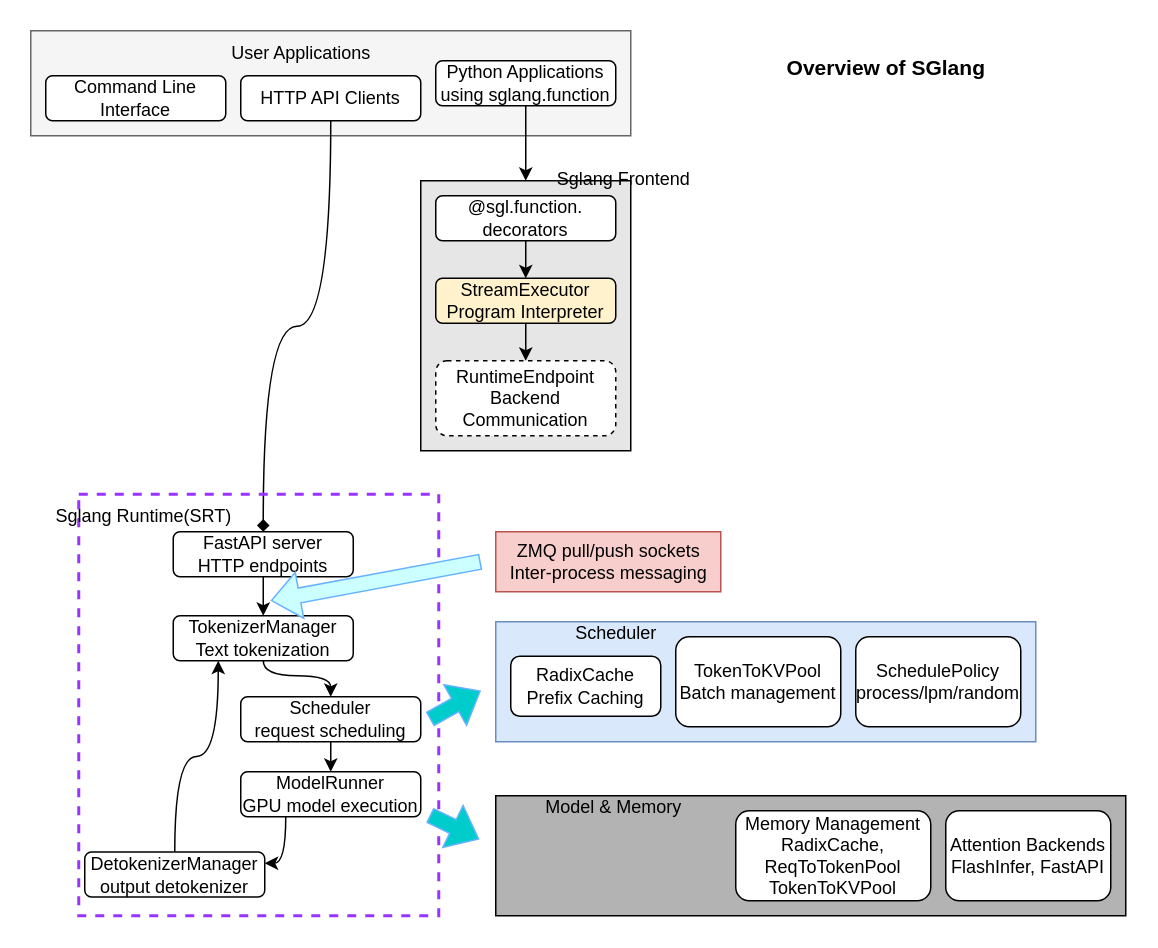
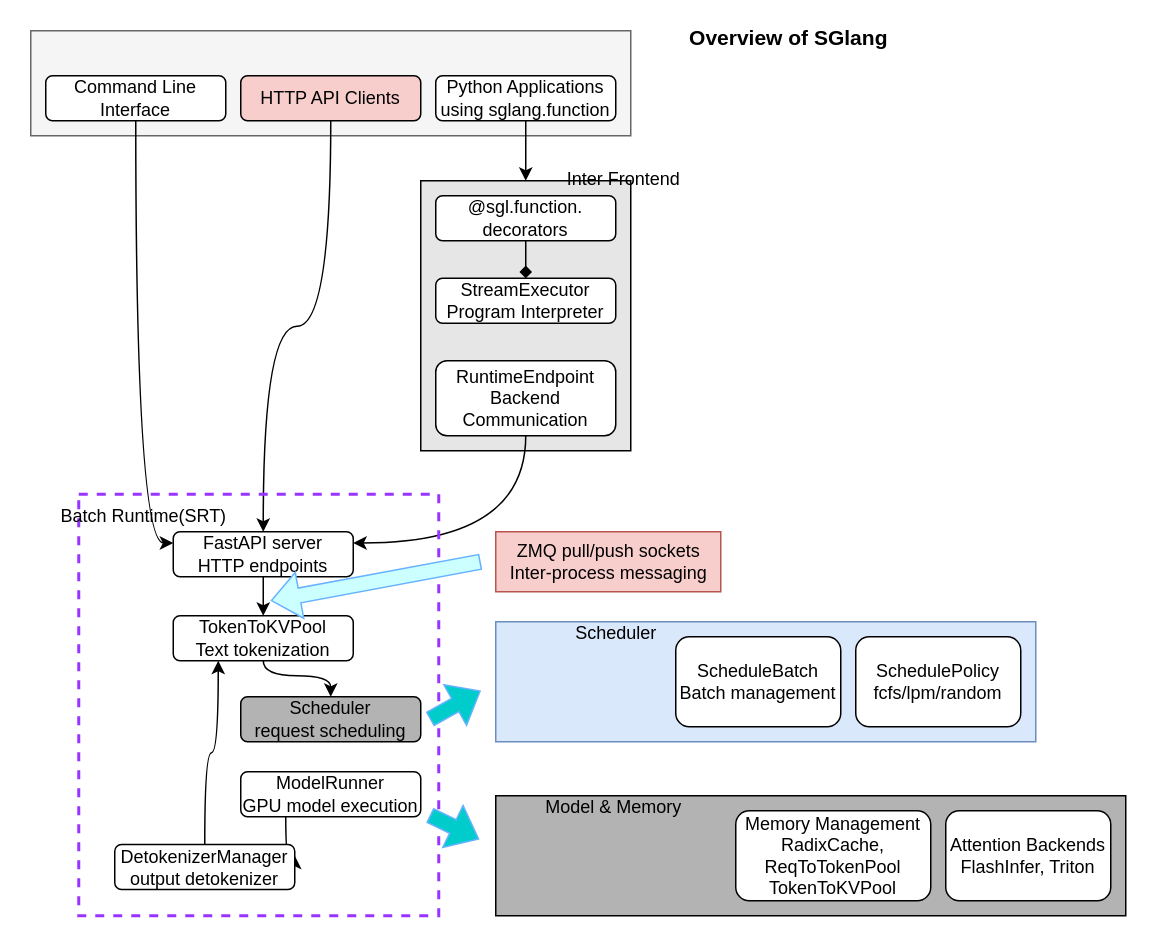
(301, 53) -> none
(886, 68) -> (788, 38)
(526, 83) -> (526, 98)
(331, 98) -> (331, 98)
(624, 179) -> (624, 179)
(526, 267) -> (526, 265)
(526, 301) -> (526, 301)
none -> (138, 332)
(526, 337) -> none
(526, 398) -> (526, 398)
(144, 517) -> (144, 517)
(263, 519) -> (263, 520)
none -> (471, 524)
(263, 638) -> (263, 638)
(758, 682) -> (758, 682)
(938, 682) -> (938, 682)
(586, 686) -> none
(331, 719) -> (331, 719)
(331, 752) -> none
(1028, 856) -> (1028, 856)
(175, 875) -> (205, 867)
